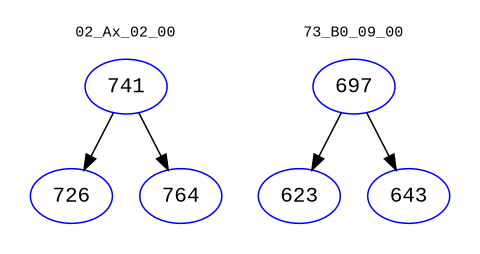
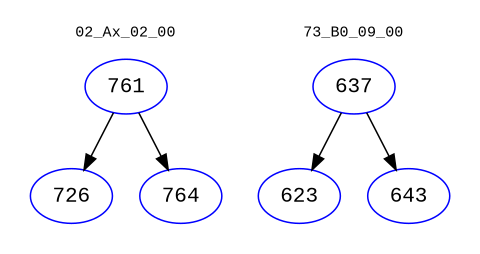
(126, 87) -> (126, 87)
(354, 87) -> (354, 87)
